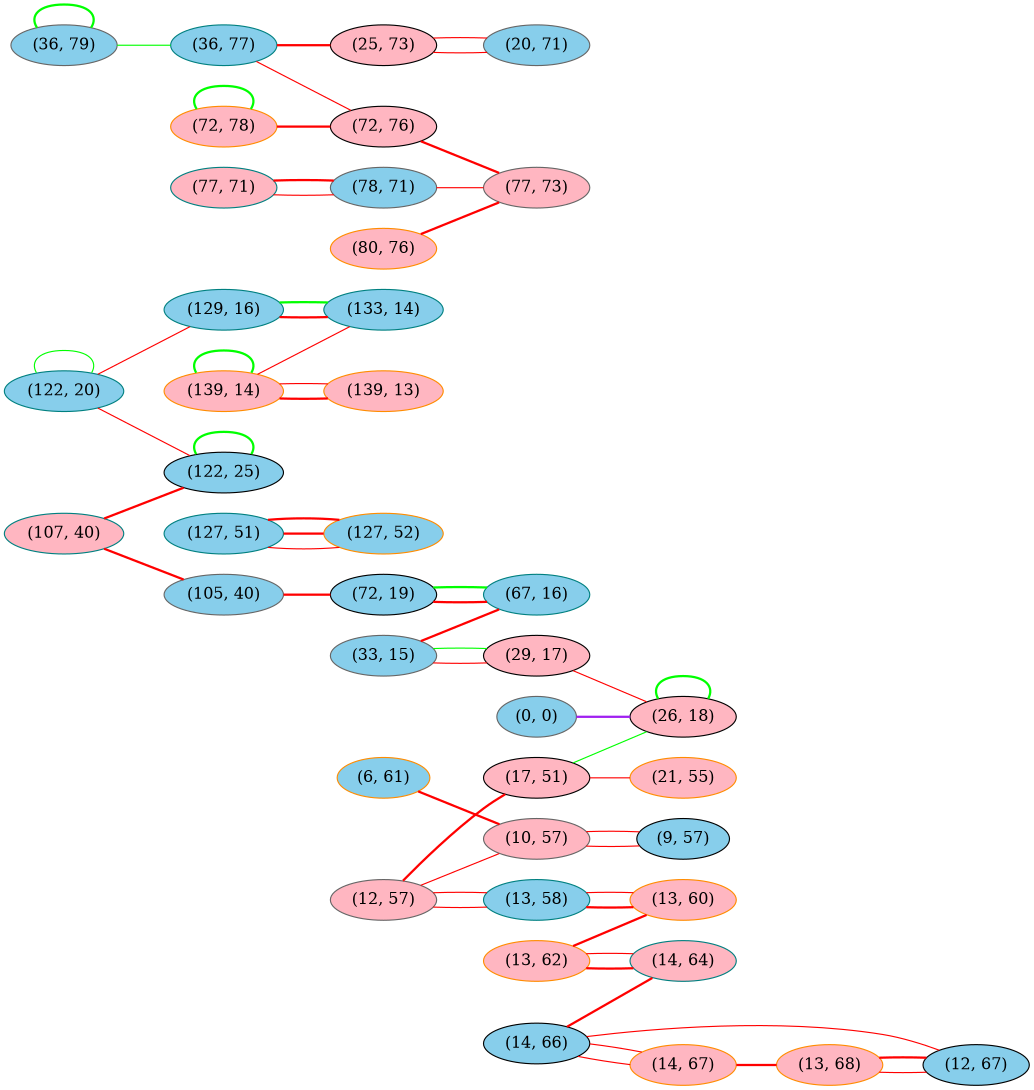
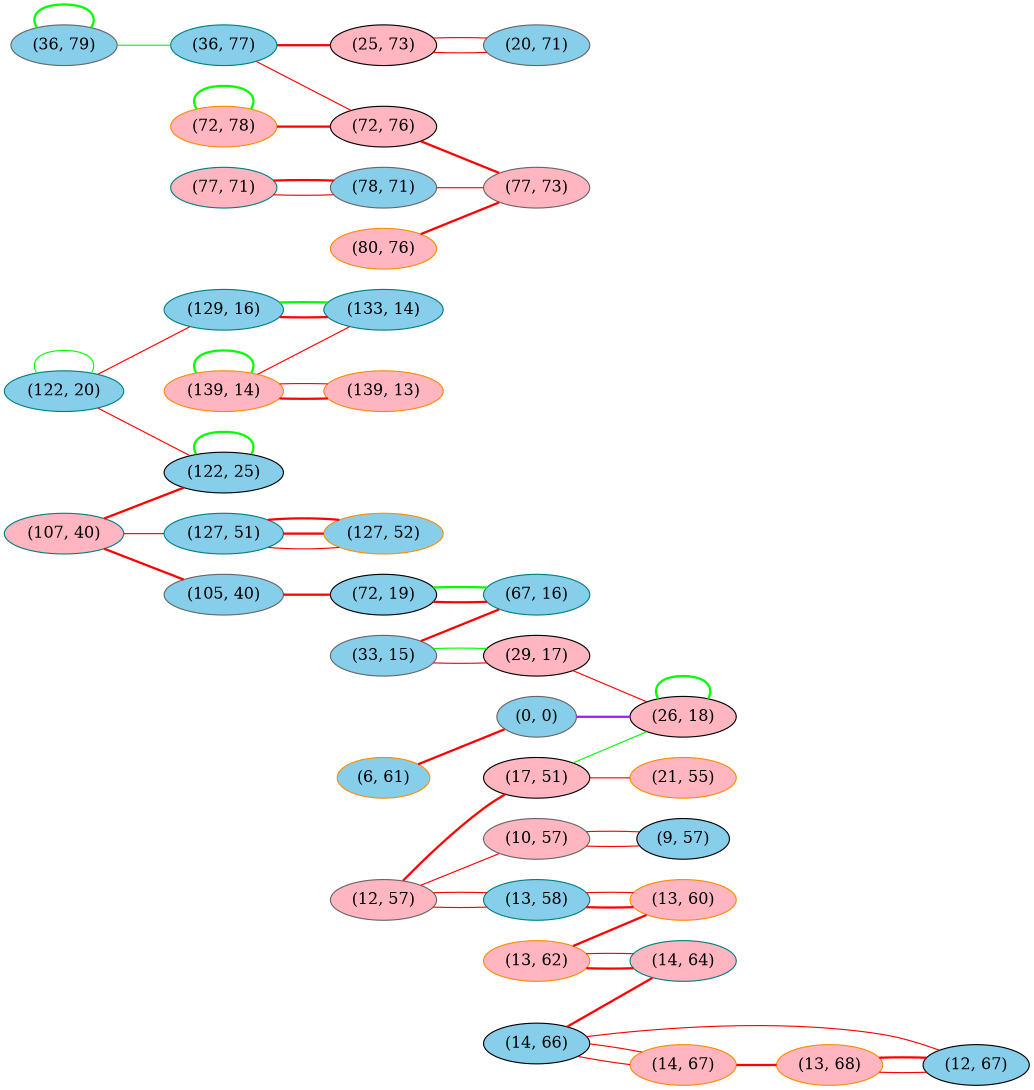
none -> (144, 534)
(459, 808) -> (461, 747)
